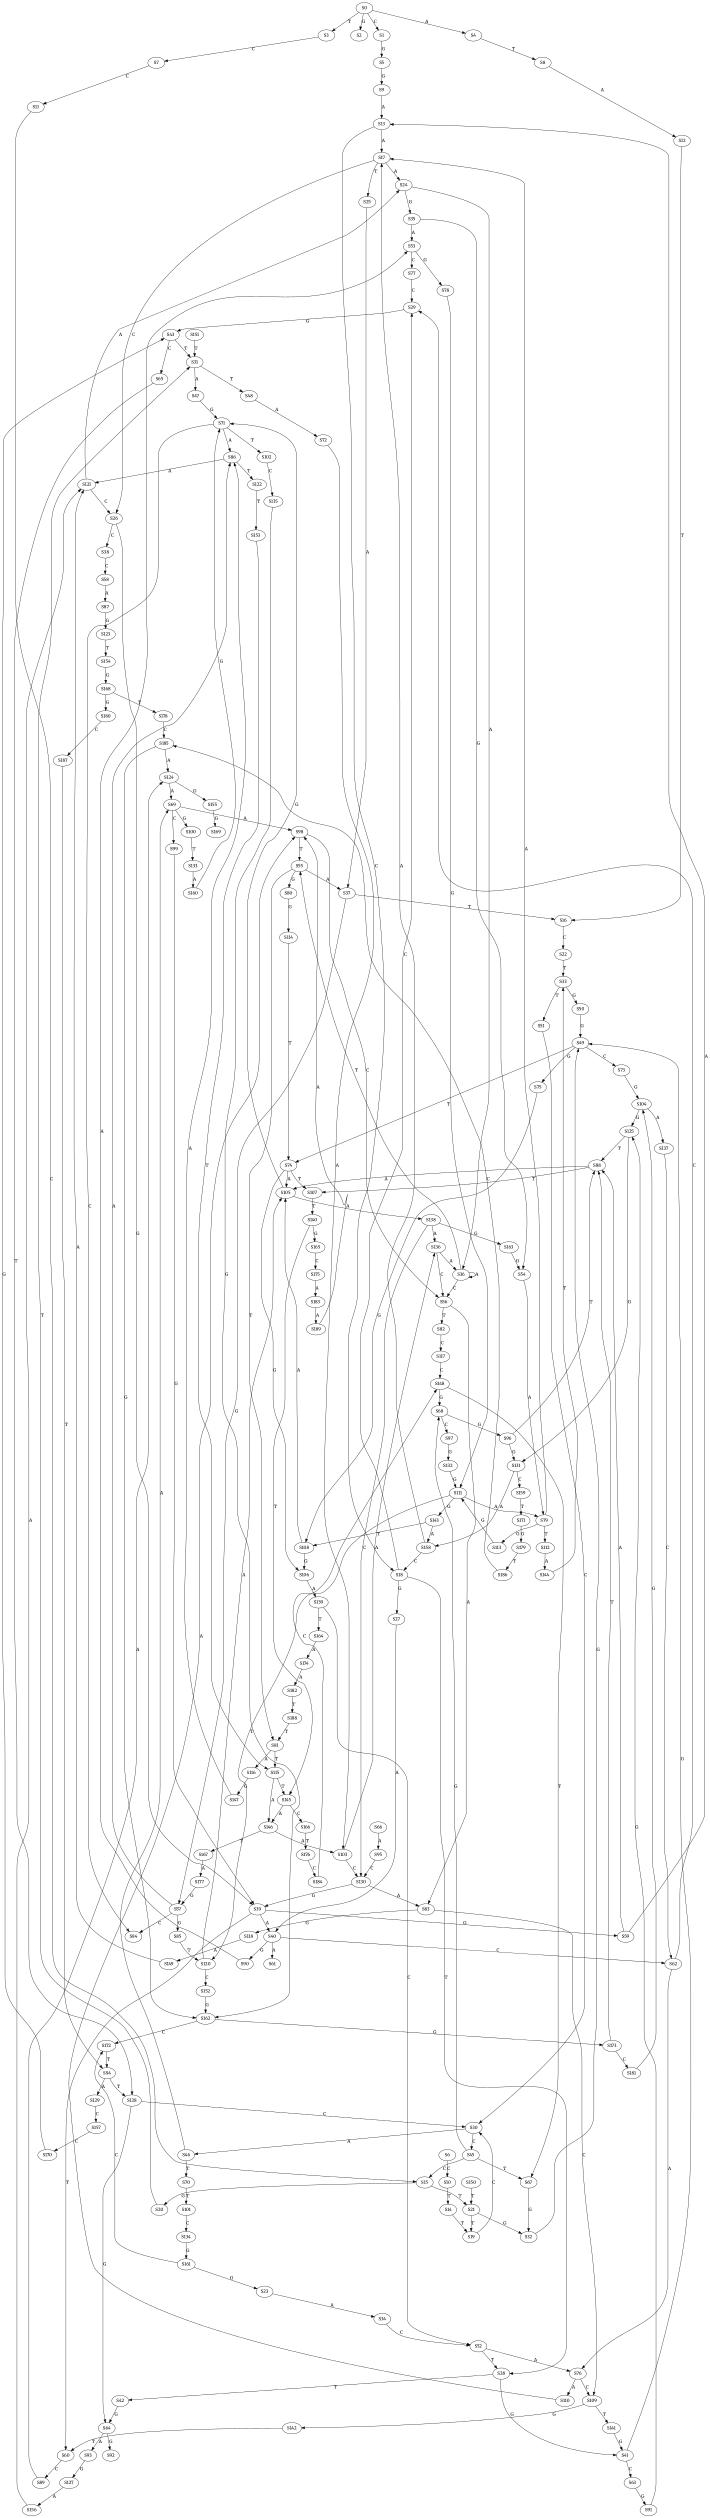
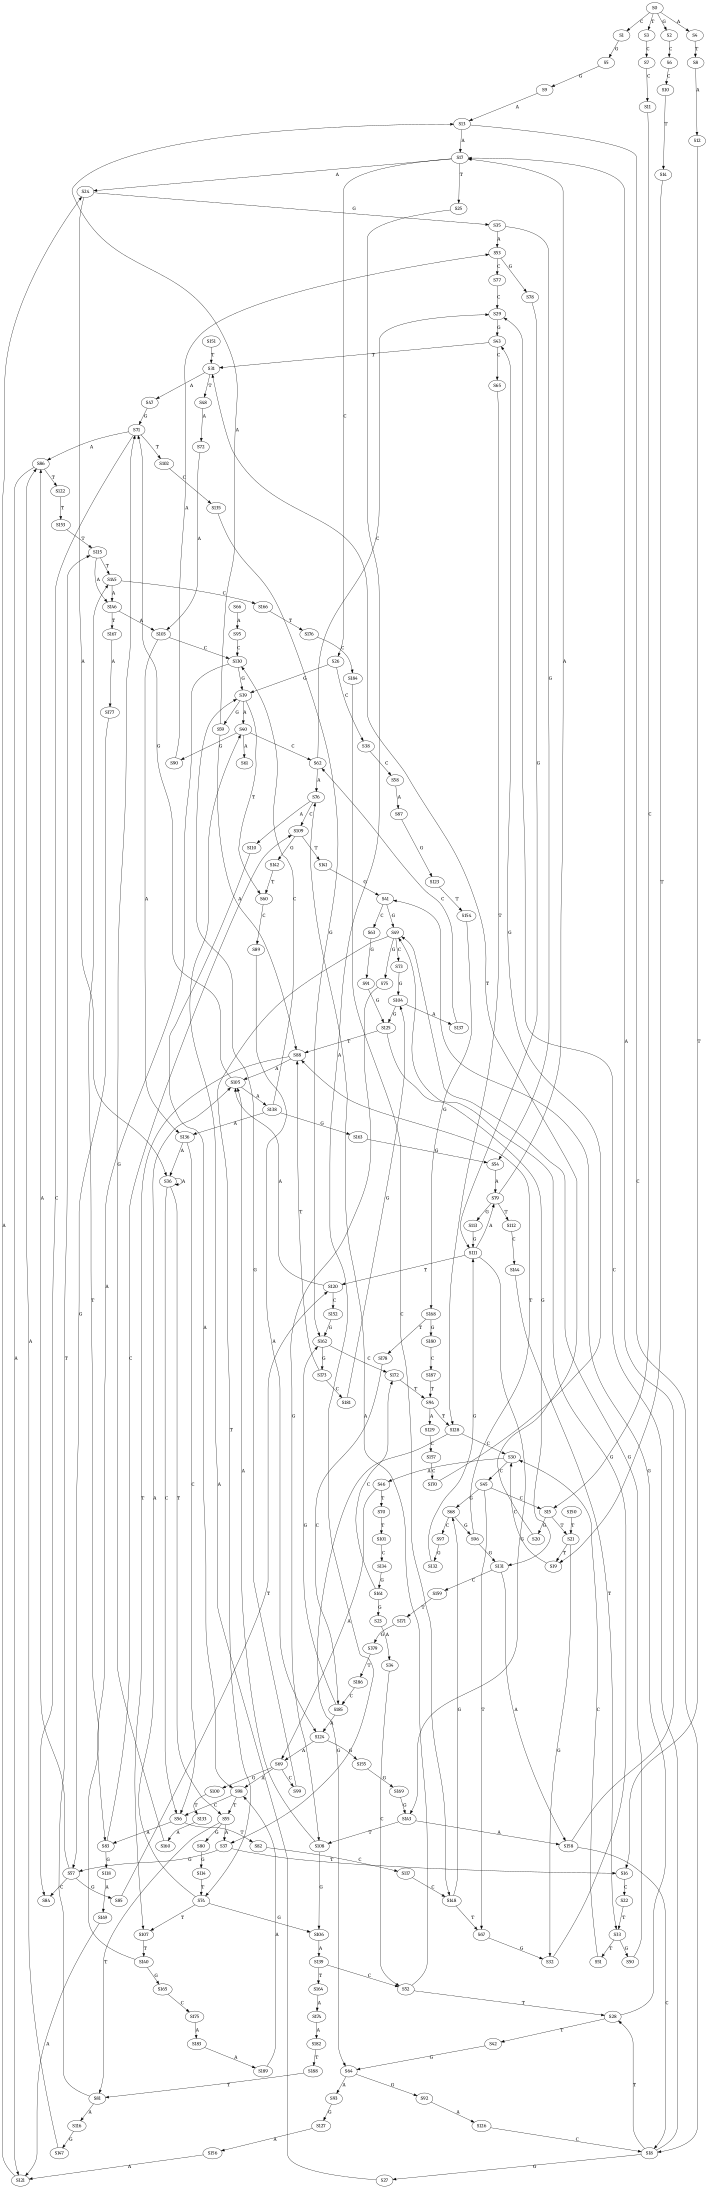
none -> (669, 48)
(99, 500) -> none
(521, 1548) -> (373, 1649)
(546, 1561) -> (514, 1239)
none -> (402, 1804)
none -> (482, 2126)
